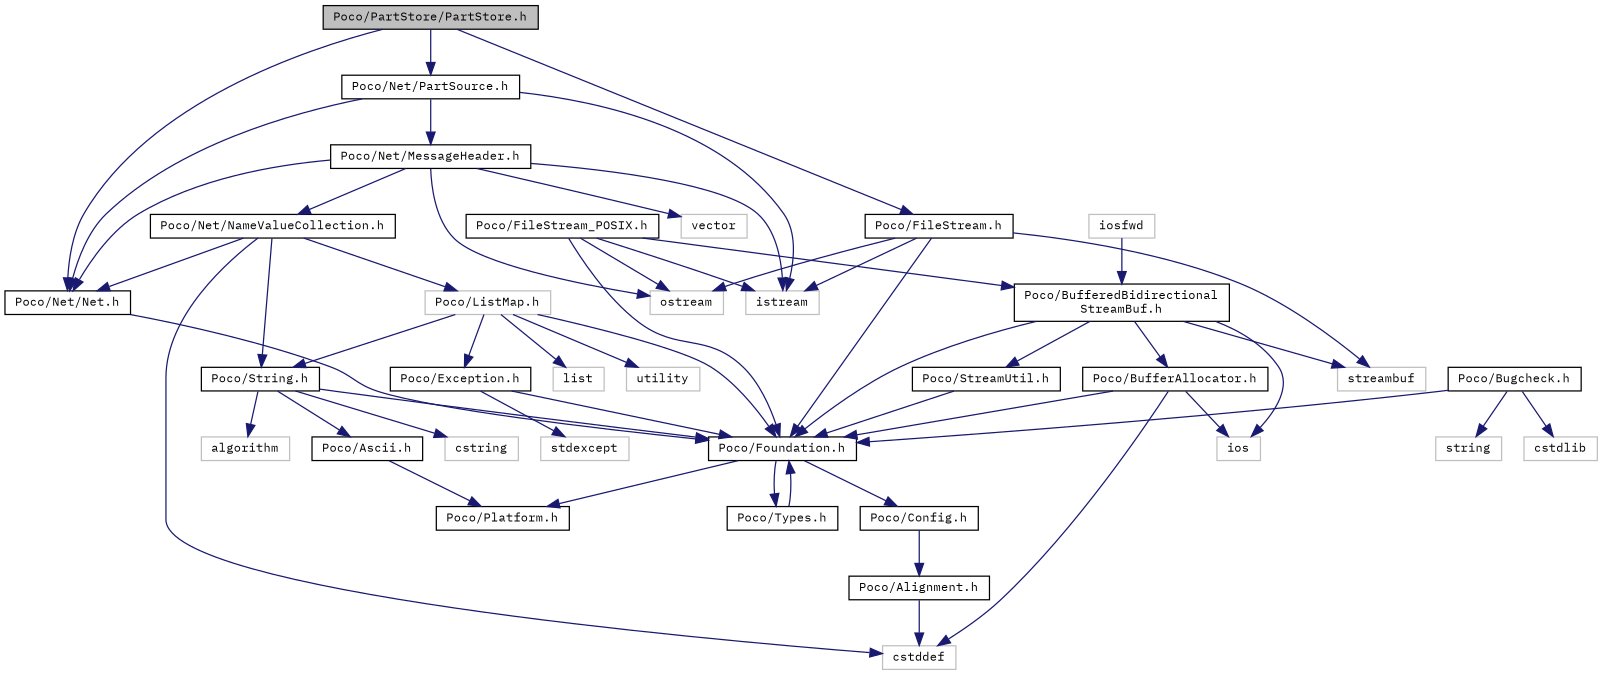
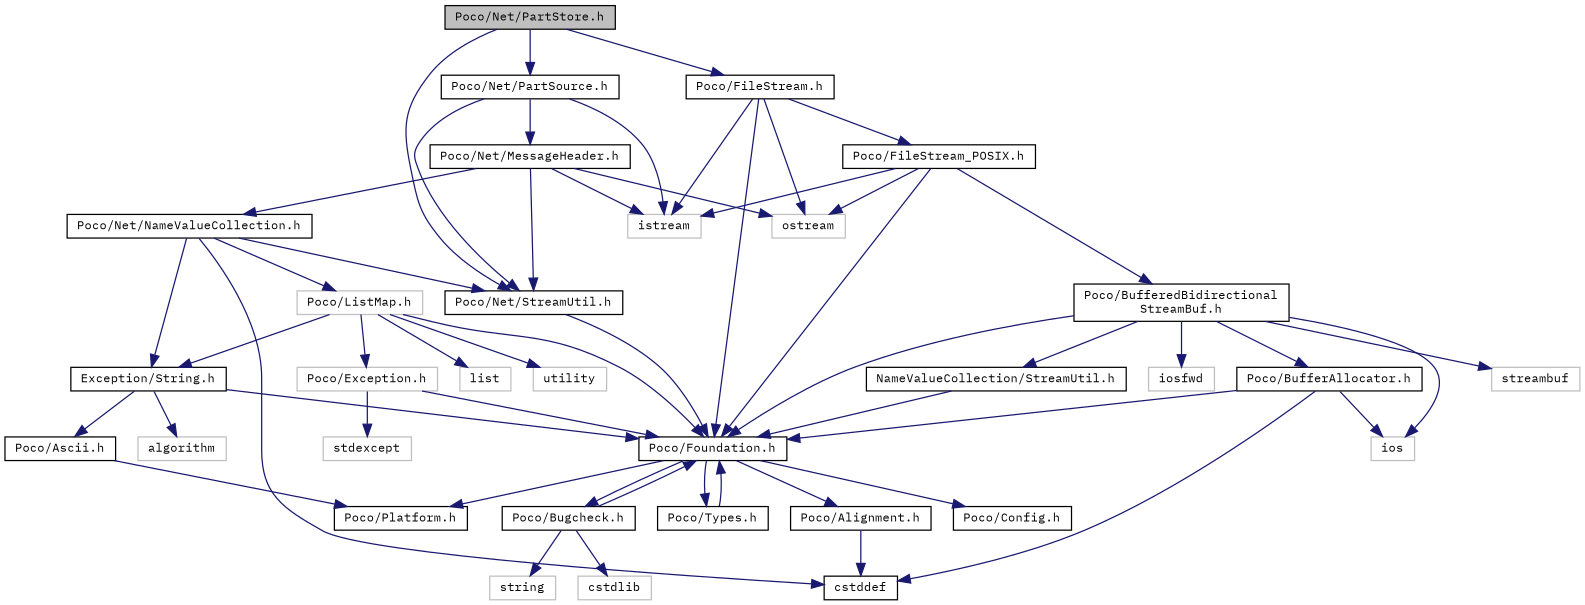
(431, 17) -> (530, 17)
(714, 226) -> none
(1122, 257) -> (1182, 338)
(1197, 268) -> (844, 120)
(68, 303) -> (534, 303)
(260, 379) -> (149, 379)
(461, 379) -> (367, 379)
(986, 379) -> (996, 379)
(482, 449) -> none
none -> (640, 480)
(919, 547) -> (781, 481)
(919, 658) -> (861, 588)
